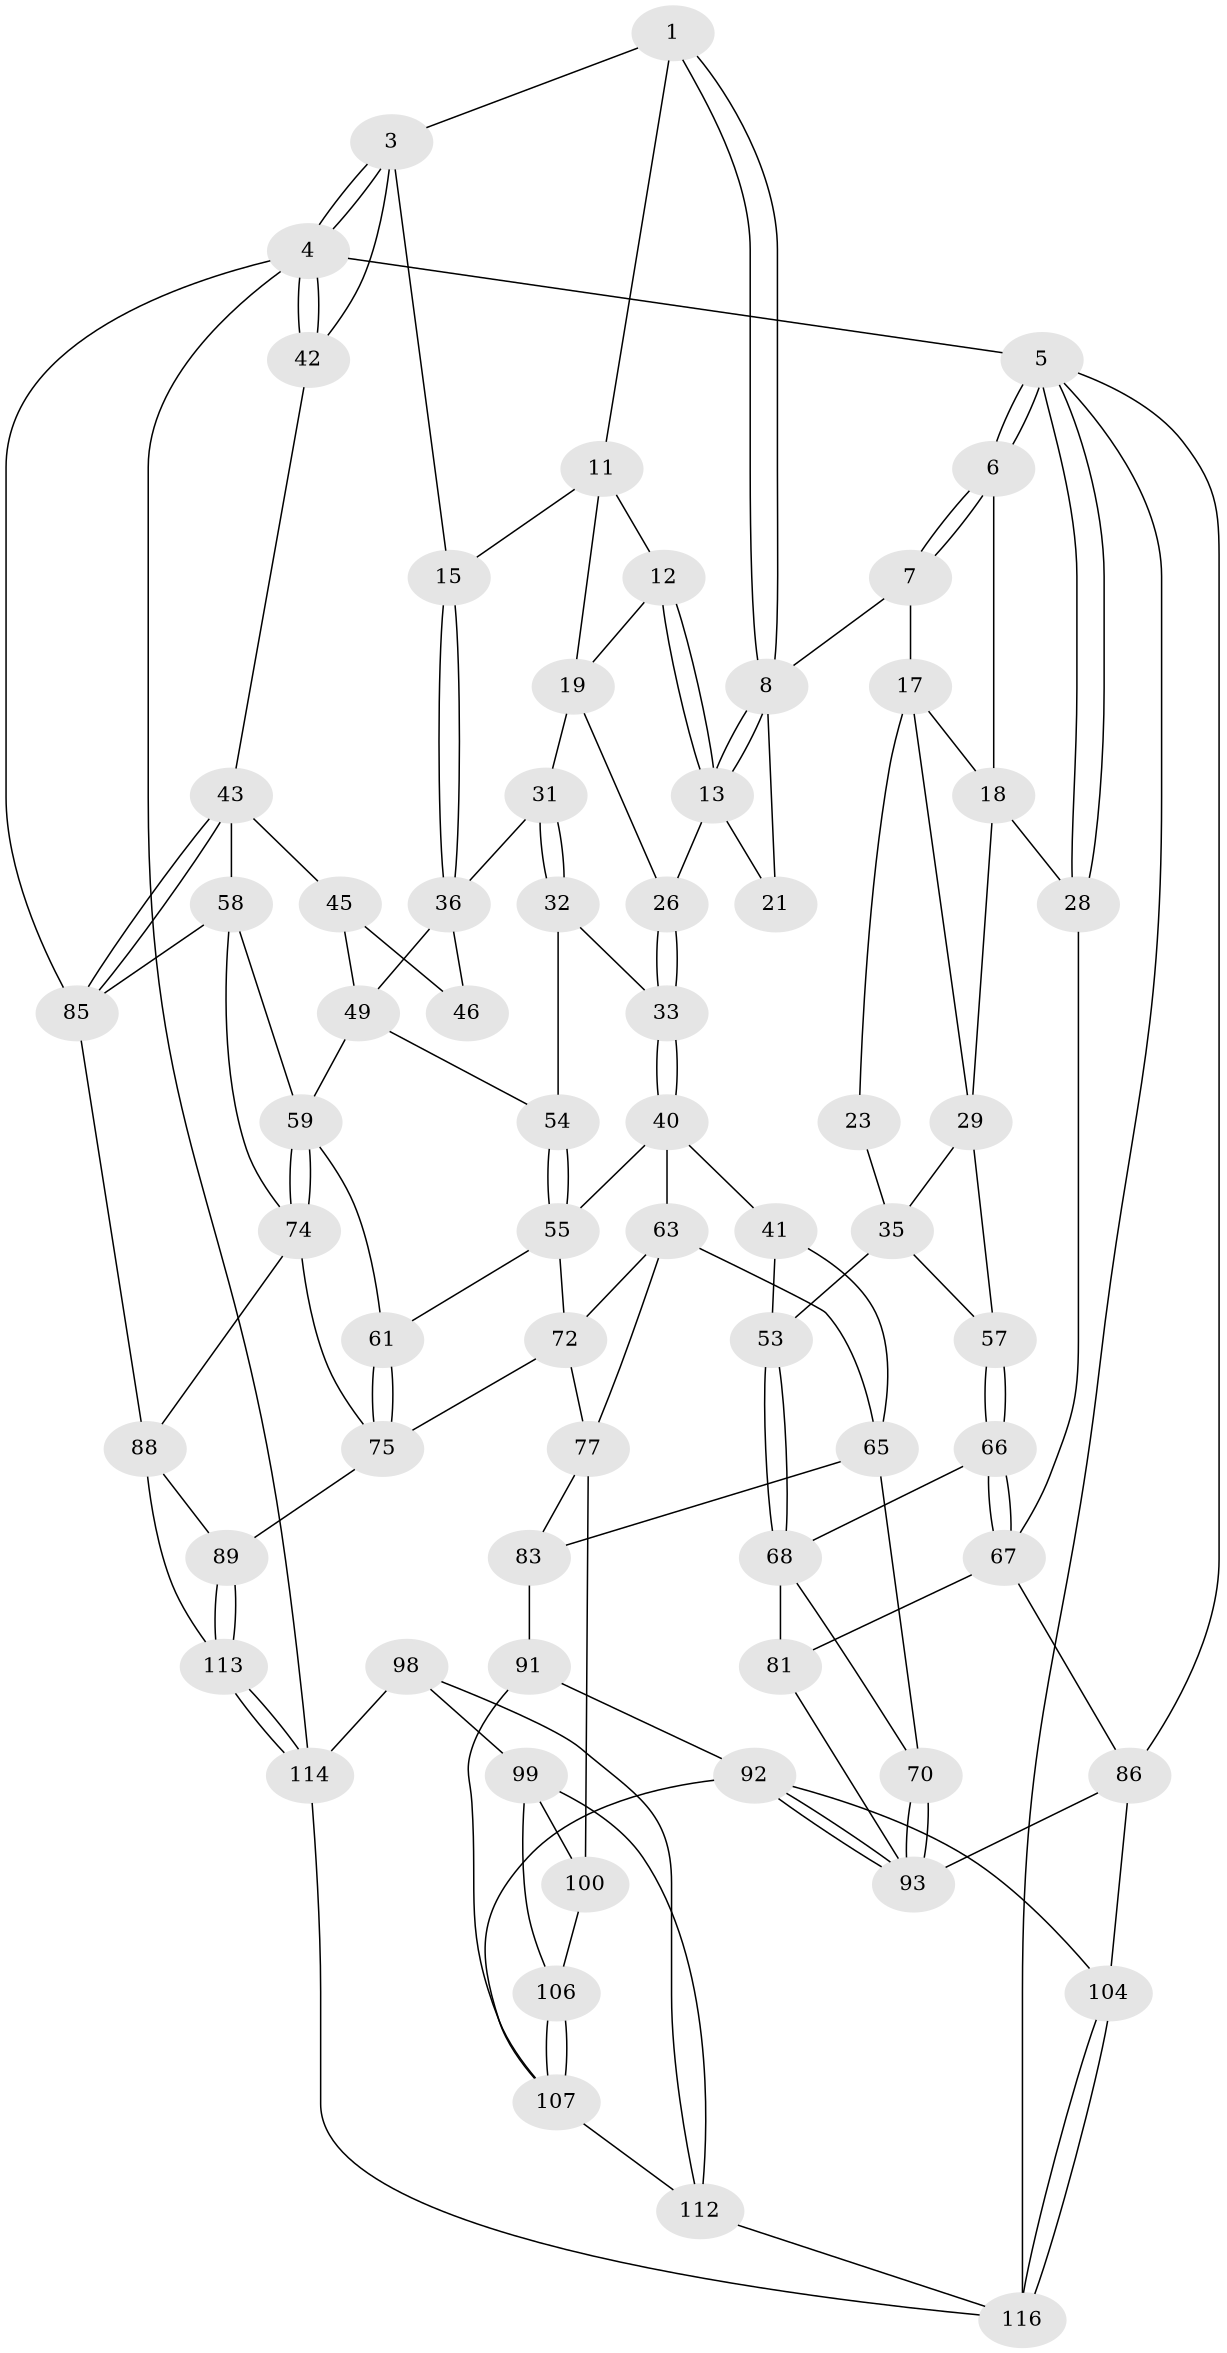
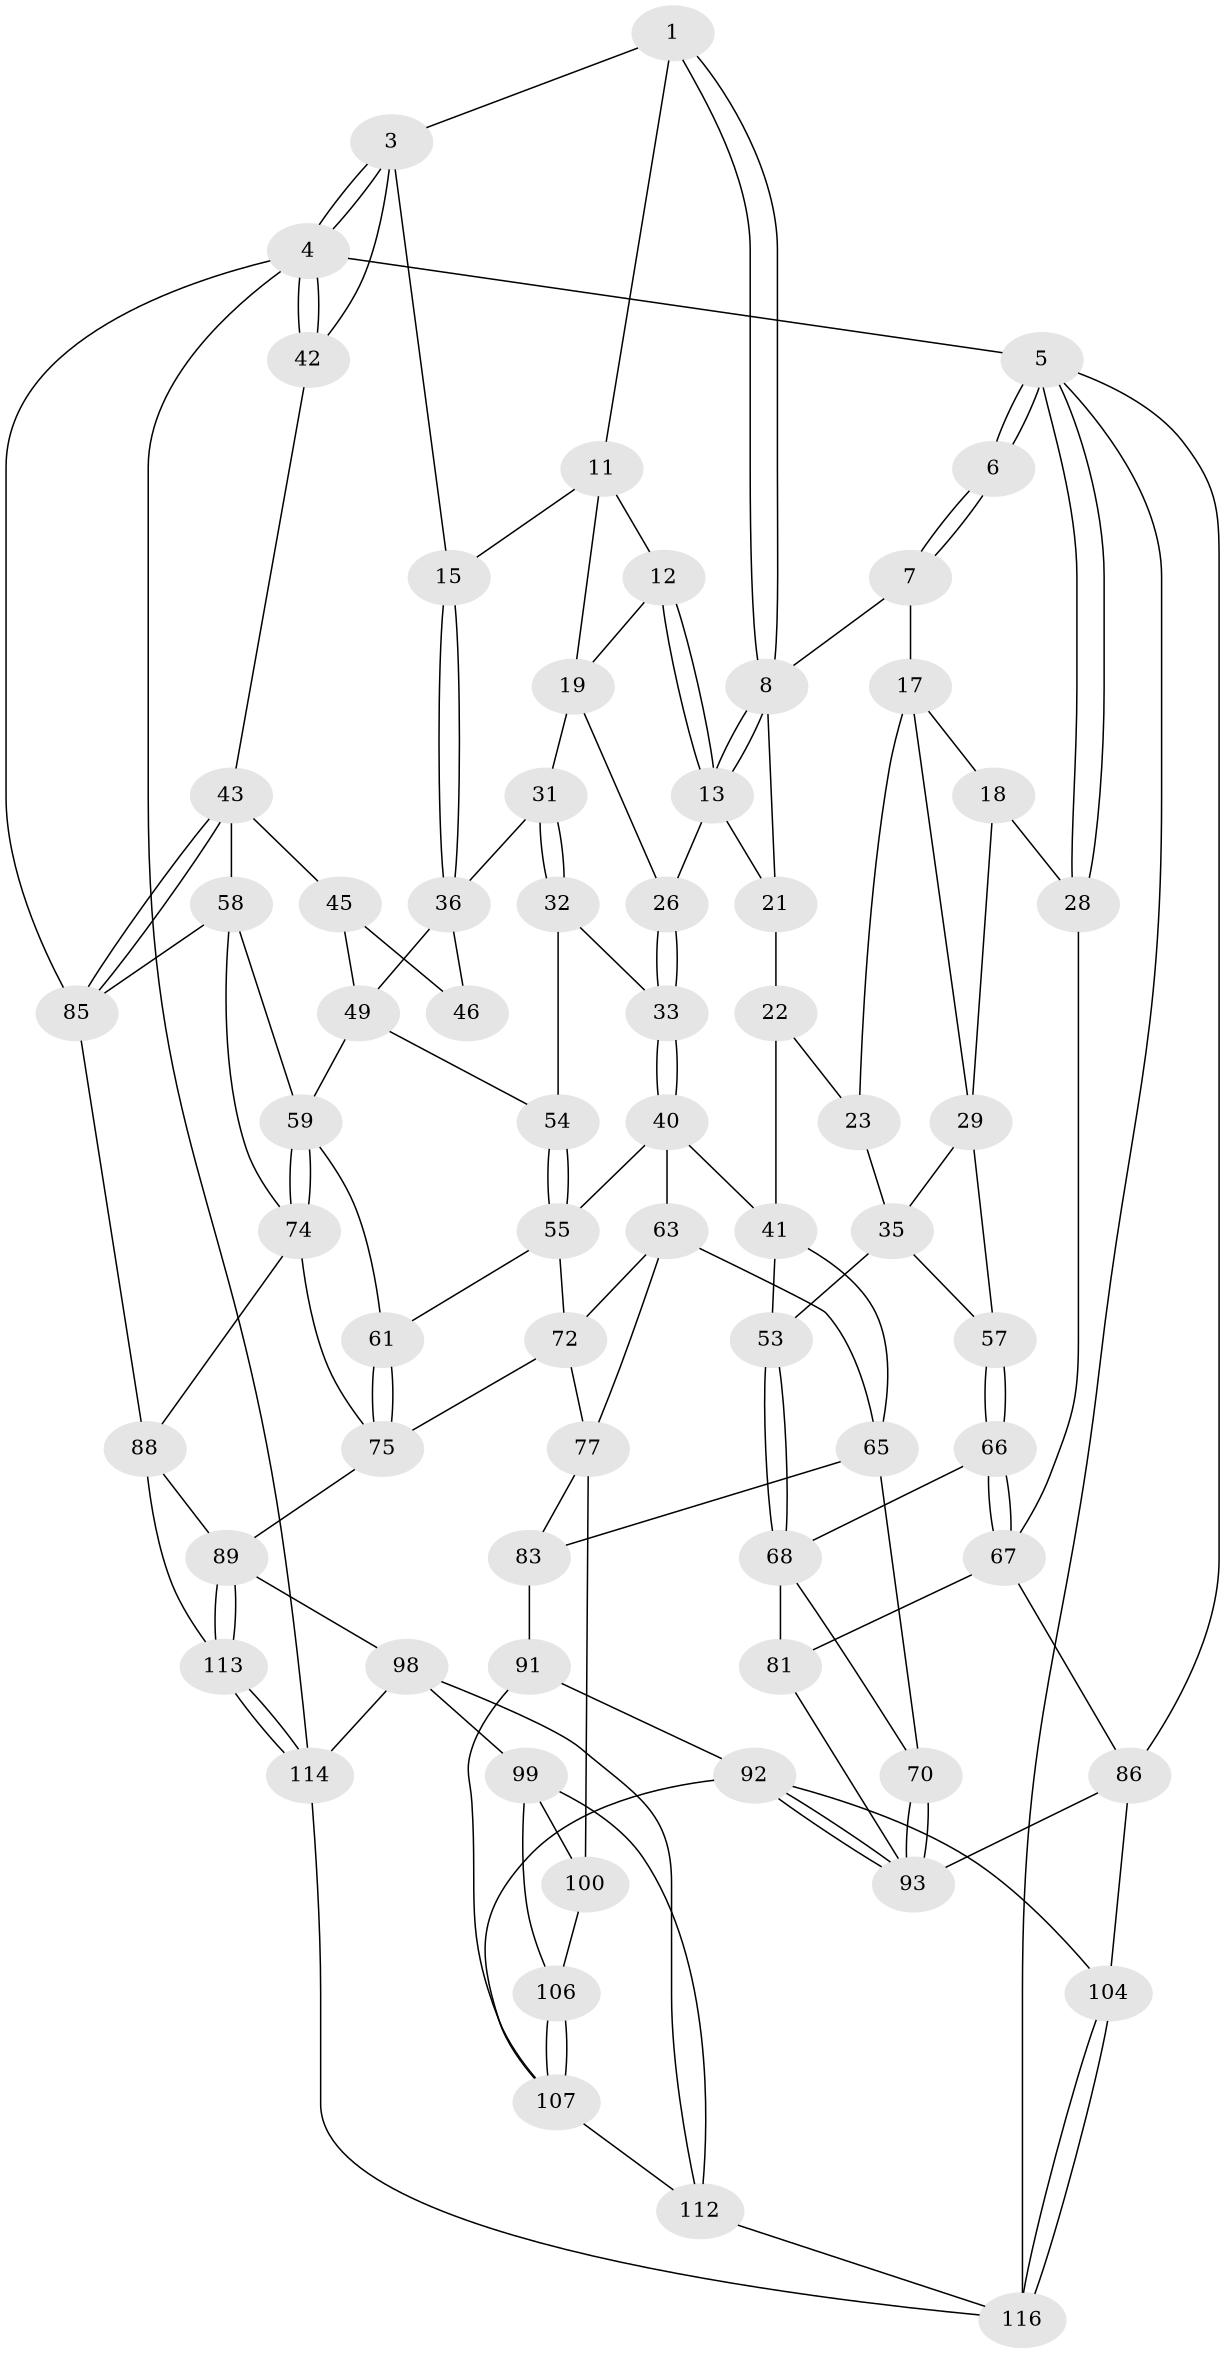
(994, 632) -> none
none -> (776, 1013)
none -> (317, 1612)
